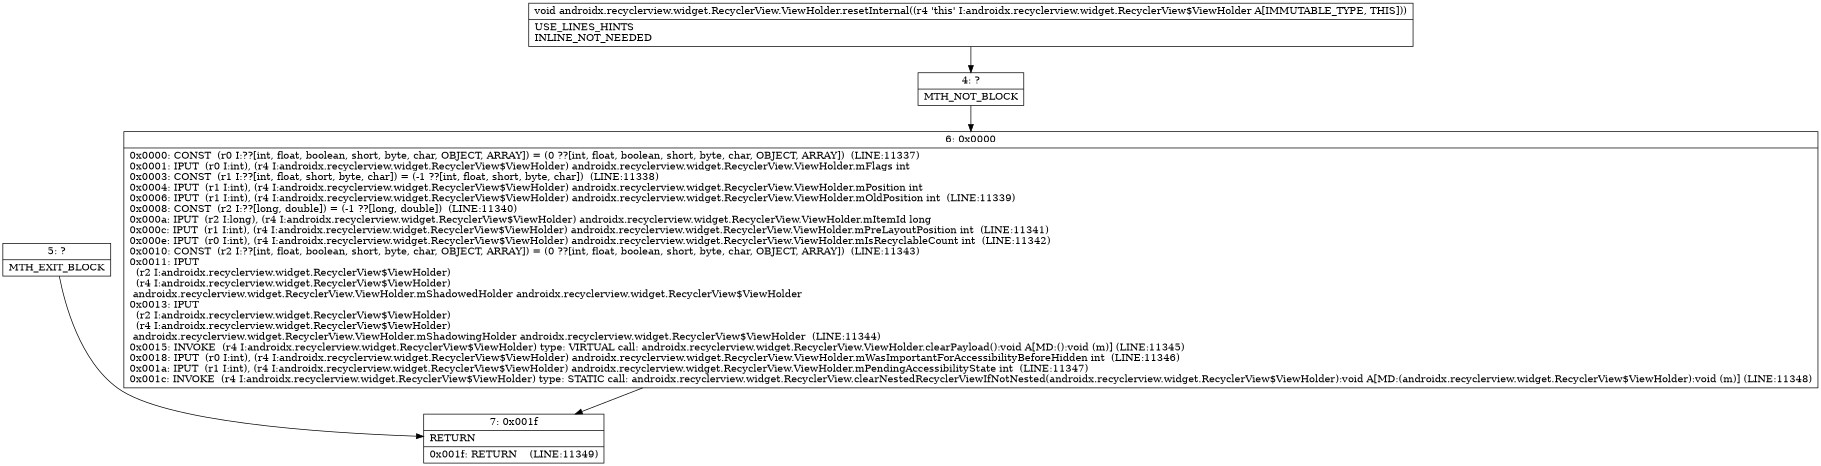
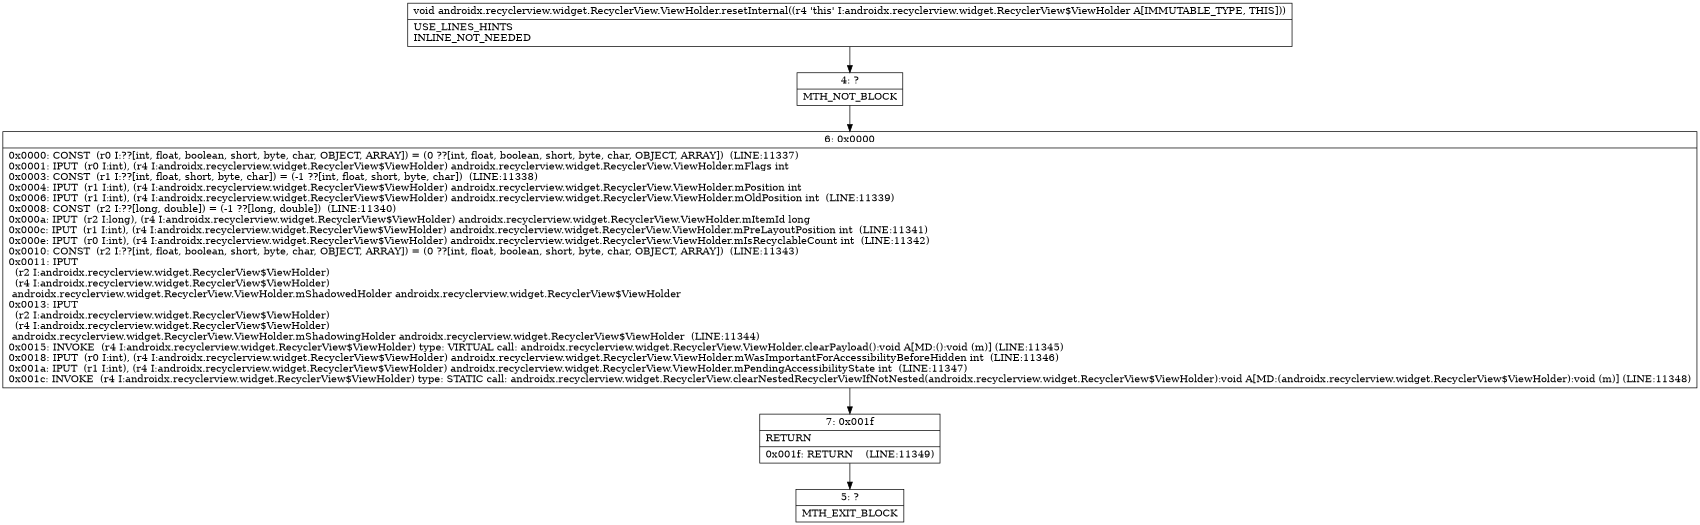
(200, 416) -> (850, 473)
